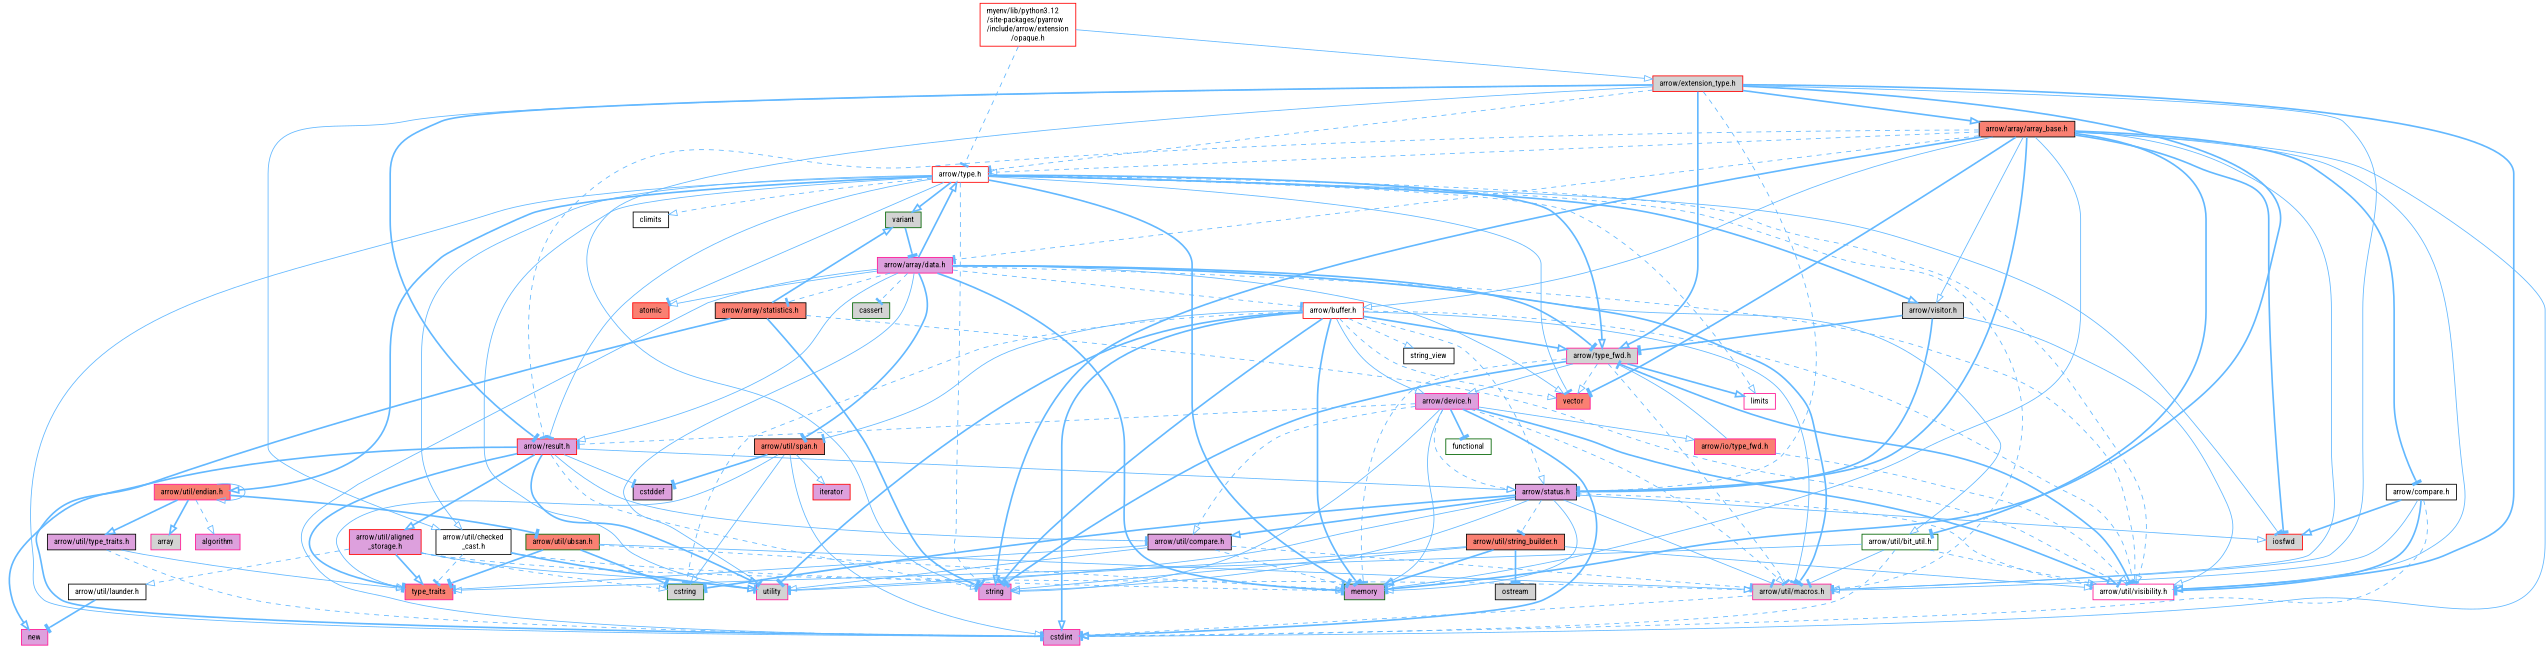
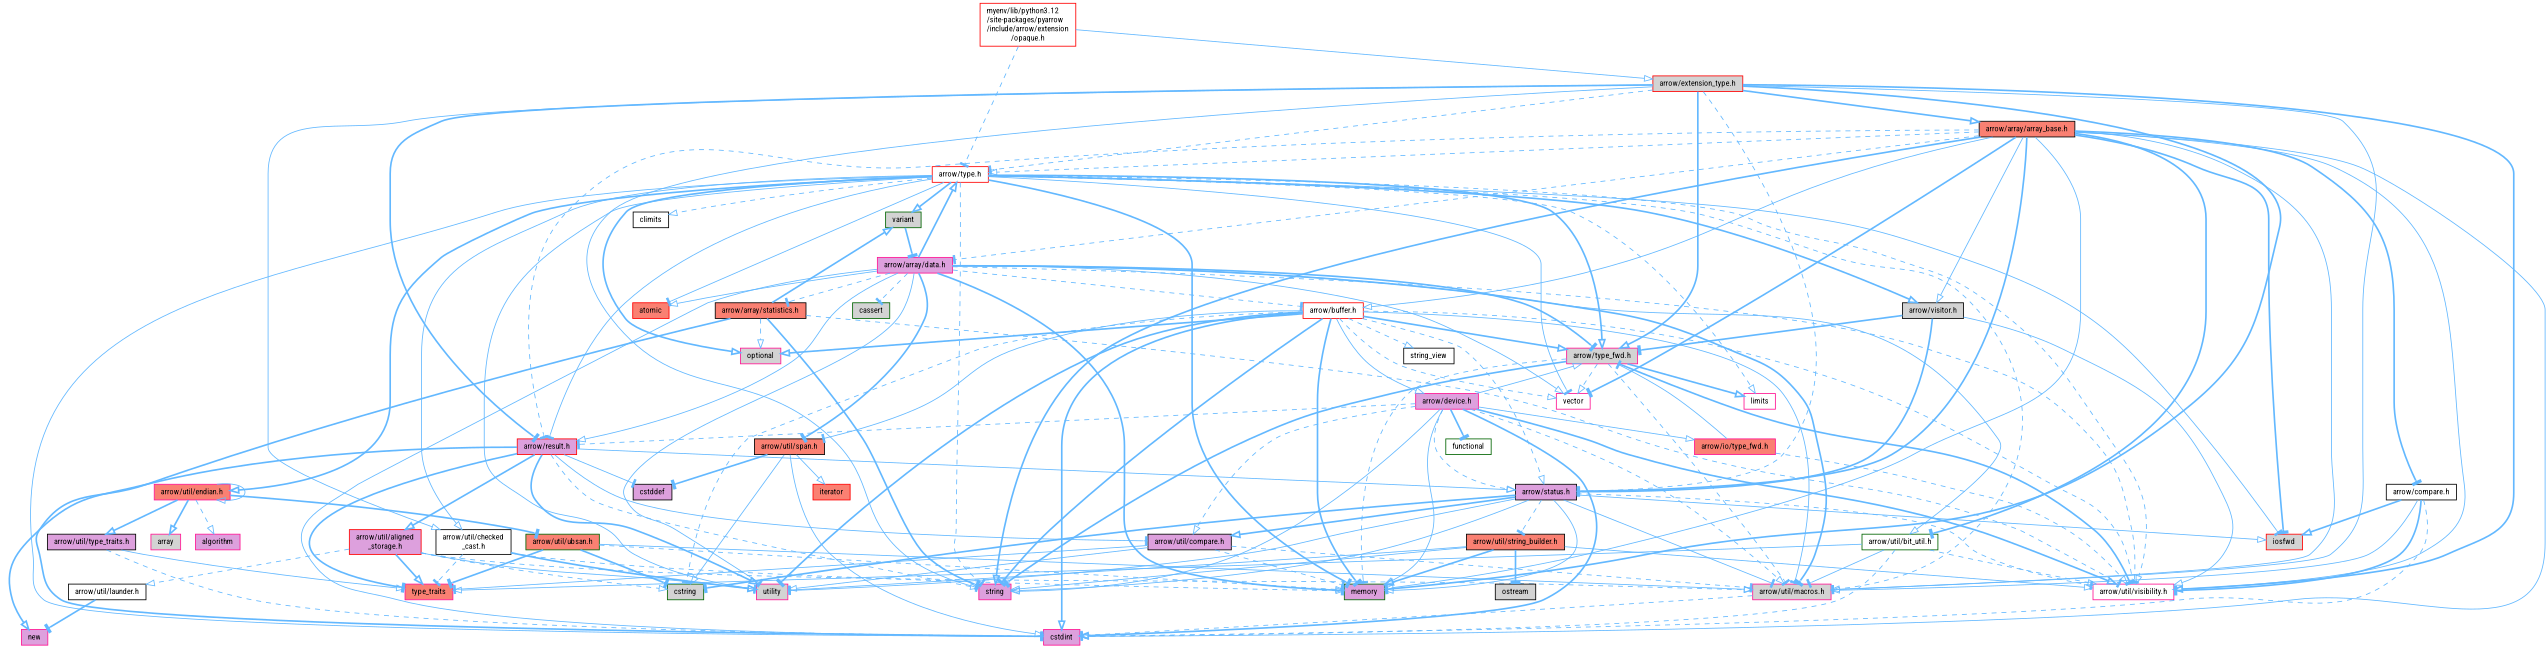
none -> (761, 356)
(1524, 377) -> (1525, 380)
(1573, 401) -> (1573, 401)
(832, 492) -> (832, 492)
(516, 502) -> none
